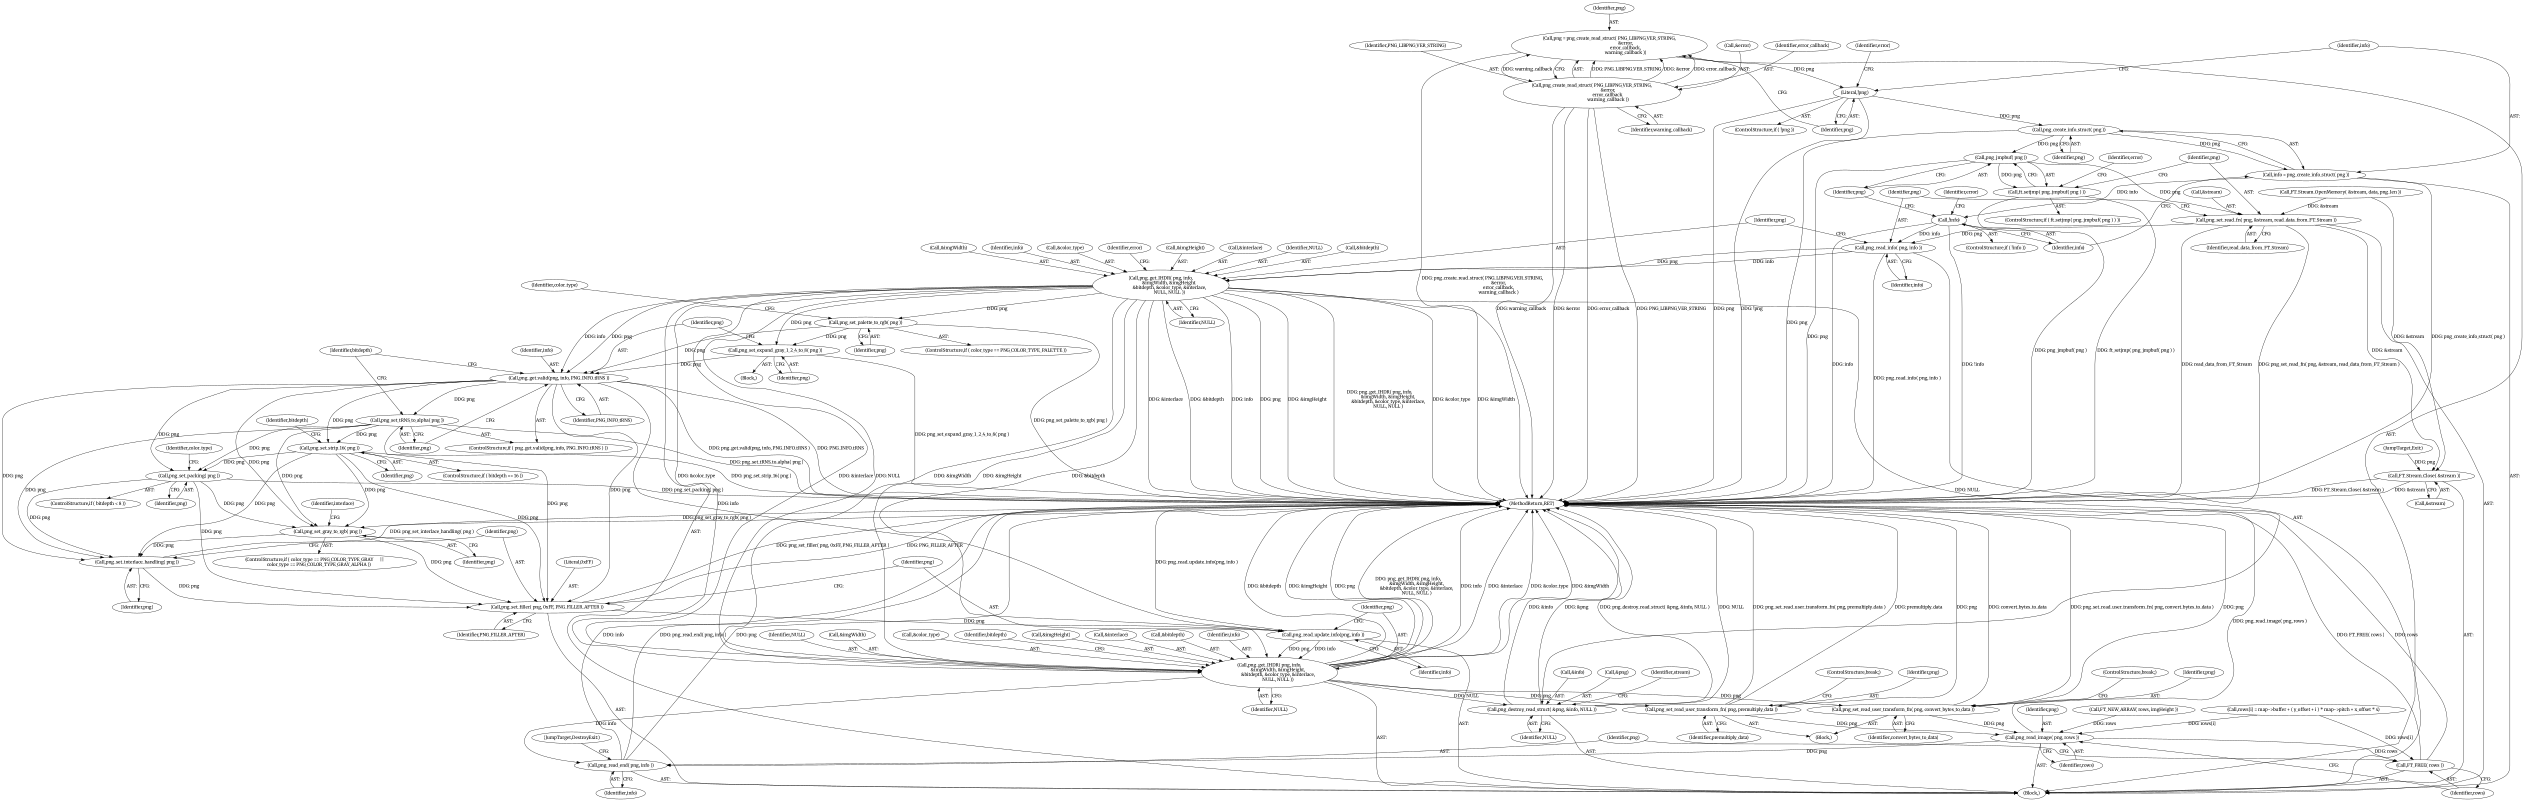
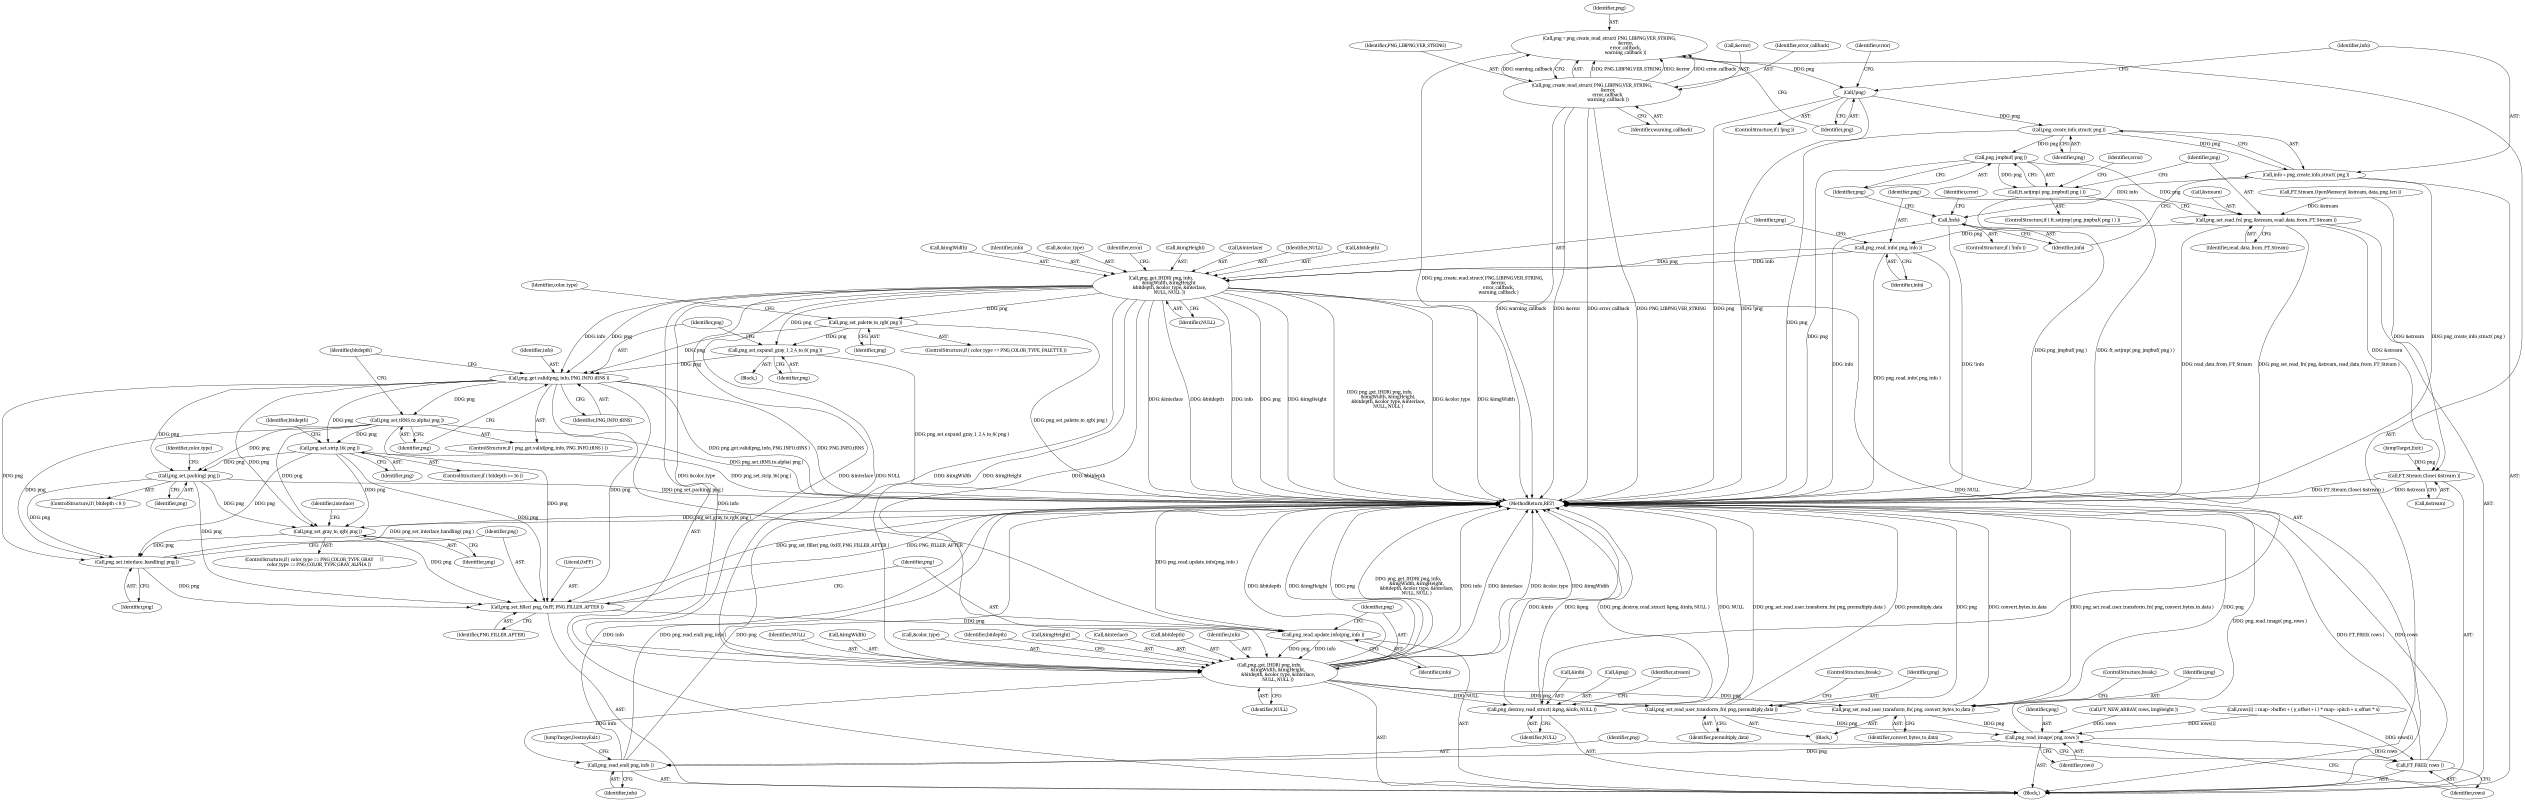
(1855, 93) -> (1855, 93)
(1919, 232) -> none
